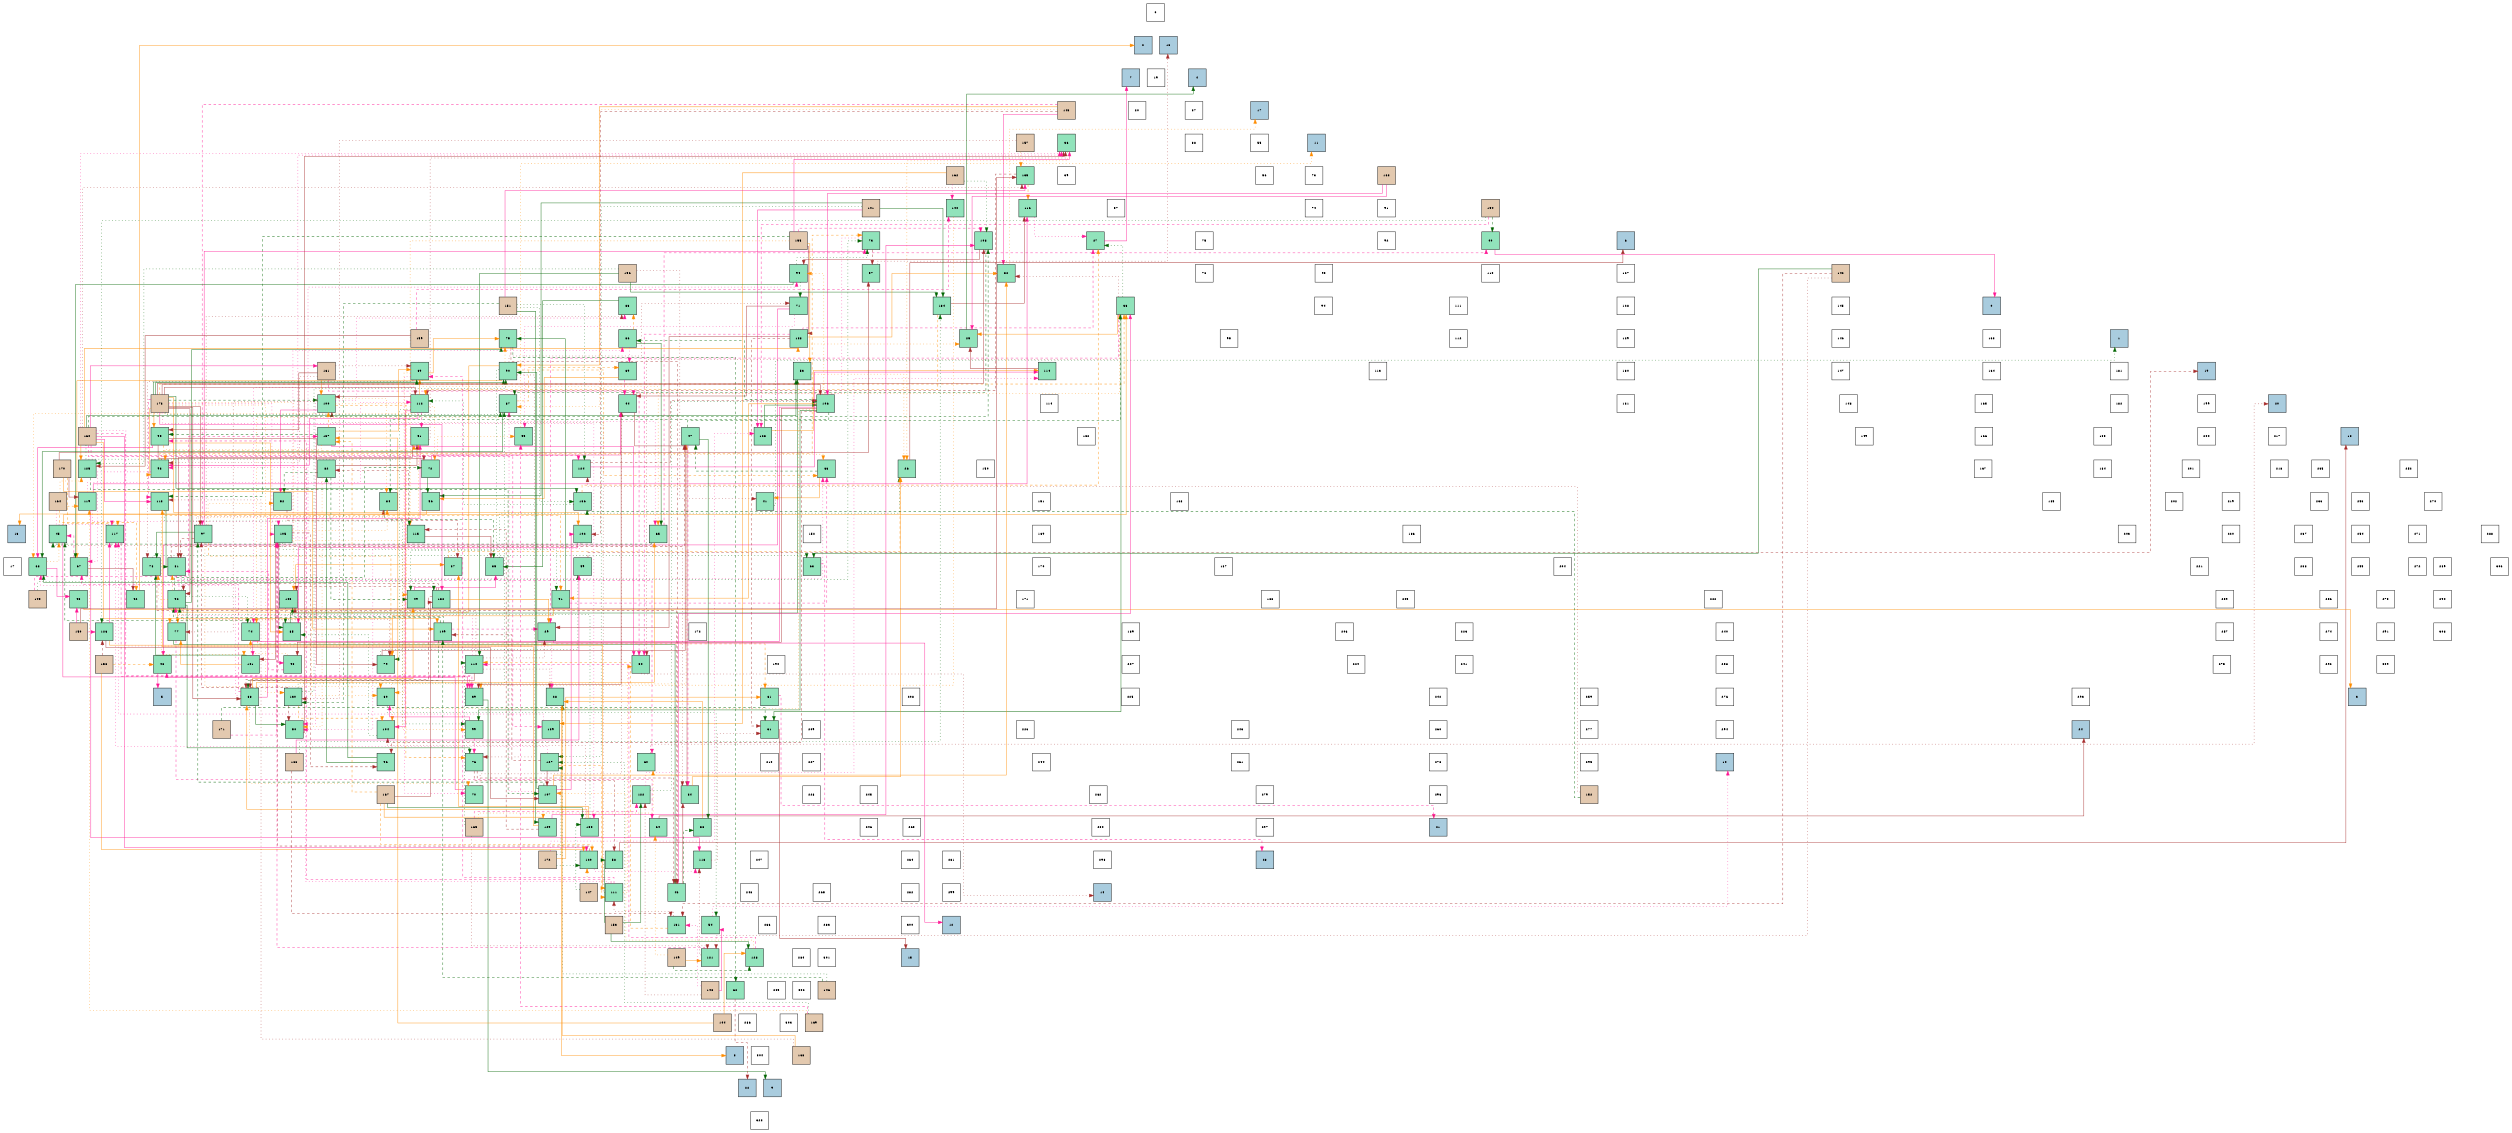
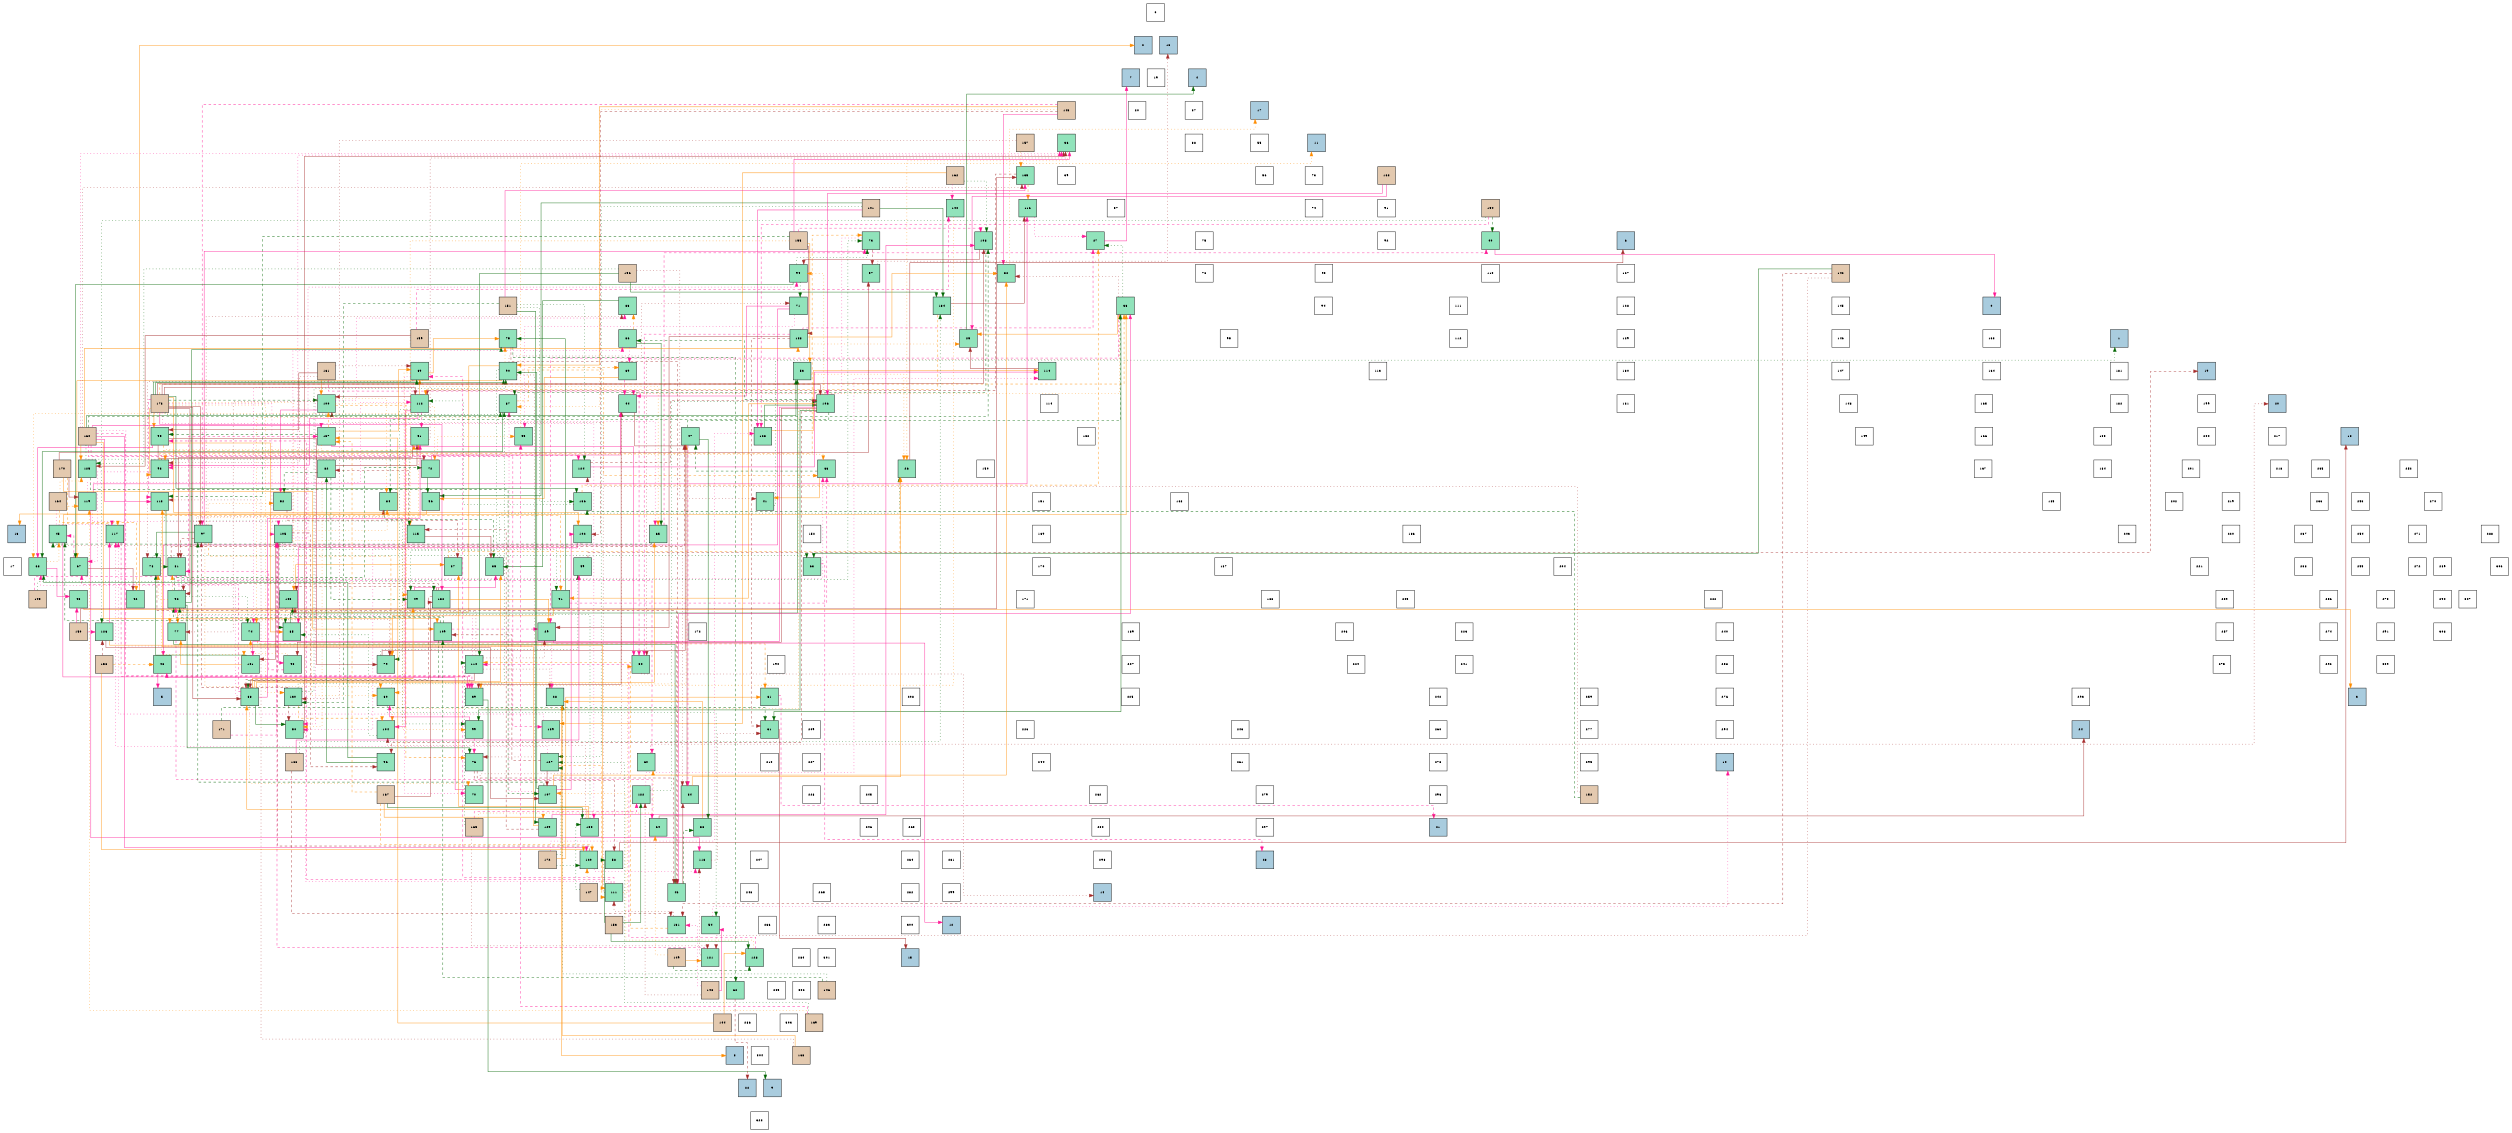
(746, 323) -> (746, 323)
(171, 366) -> (154, 426)
none -> (2468, 599)
none -> (501, 677)
